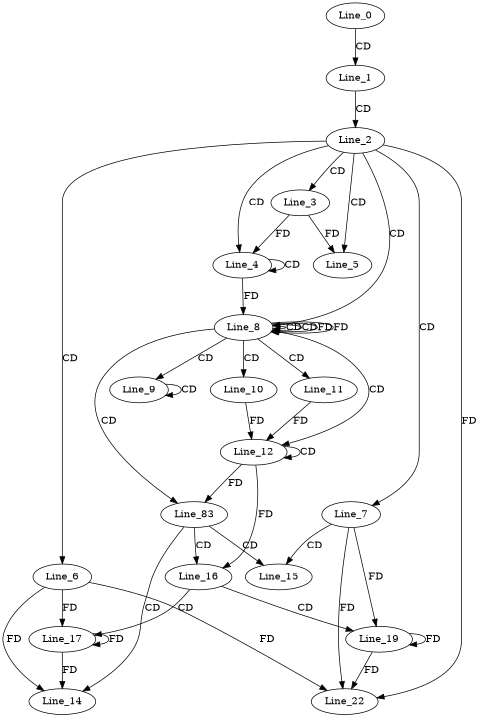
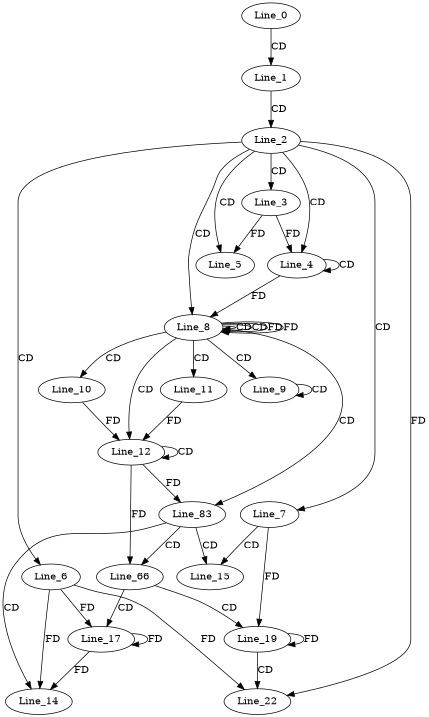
(198, 577) -> (130, 577)
(339, 604) -> none
(372, 670) -> (265, 670)
